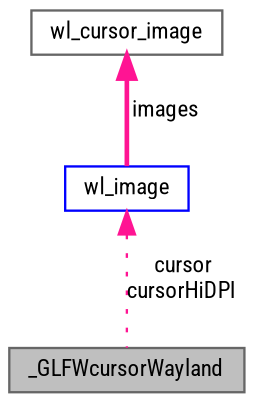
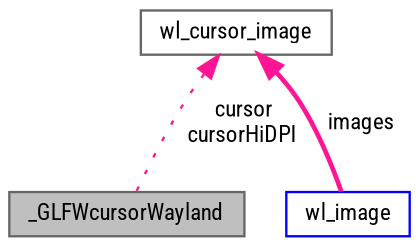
(127, 291) -> (167, 131)
